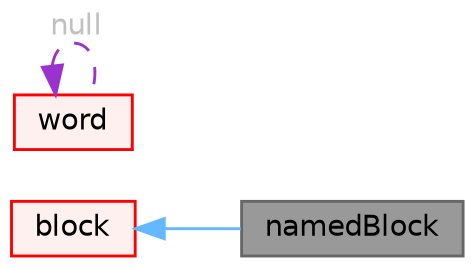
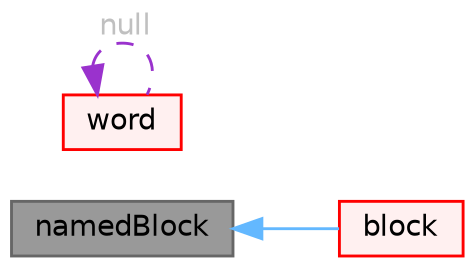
(203, 229) -> (301, 229)
